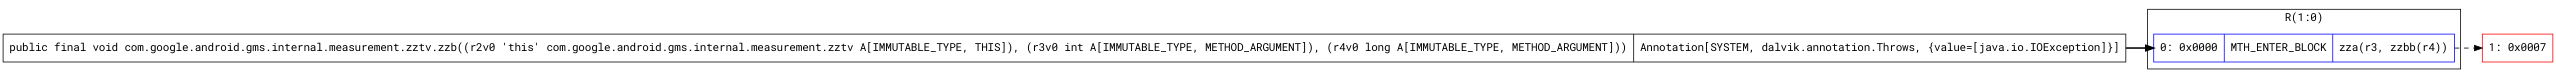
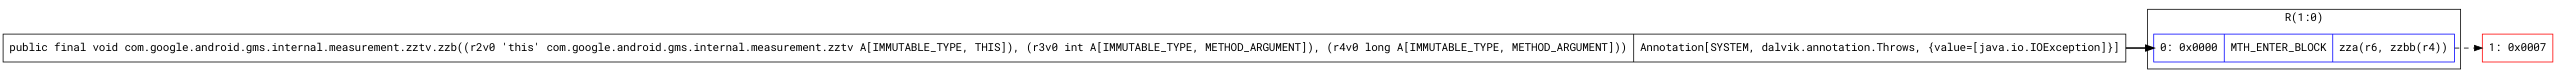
(2394, 48) -> (2394, 48)
